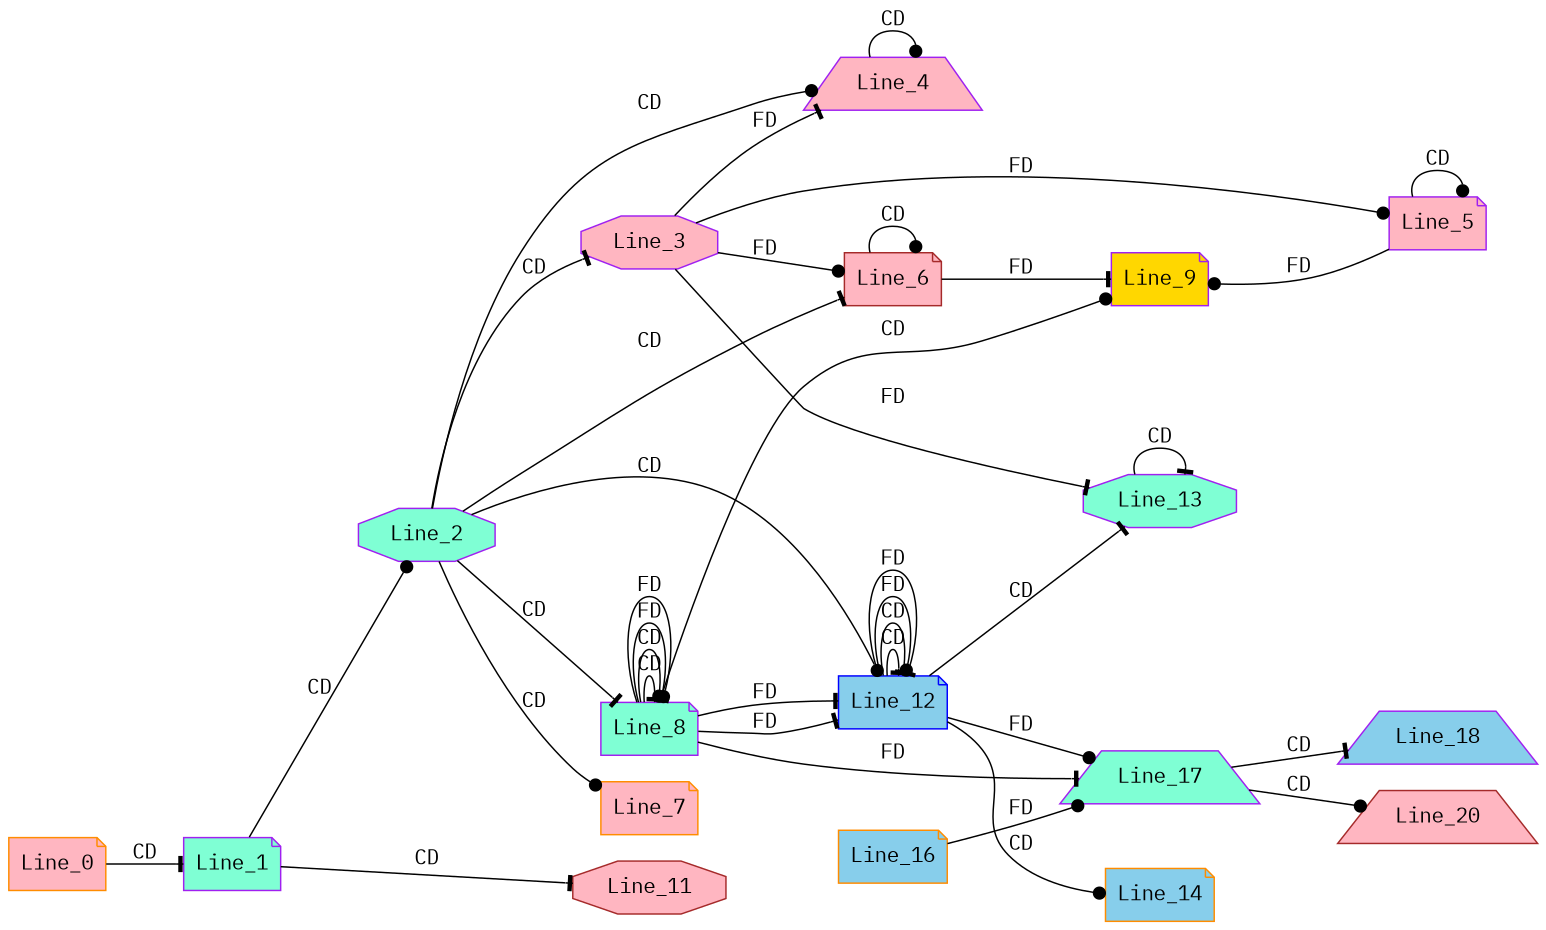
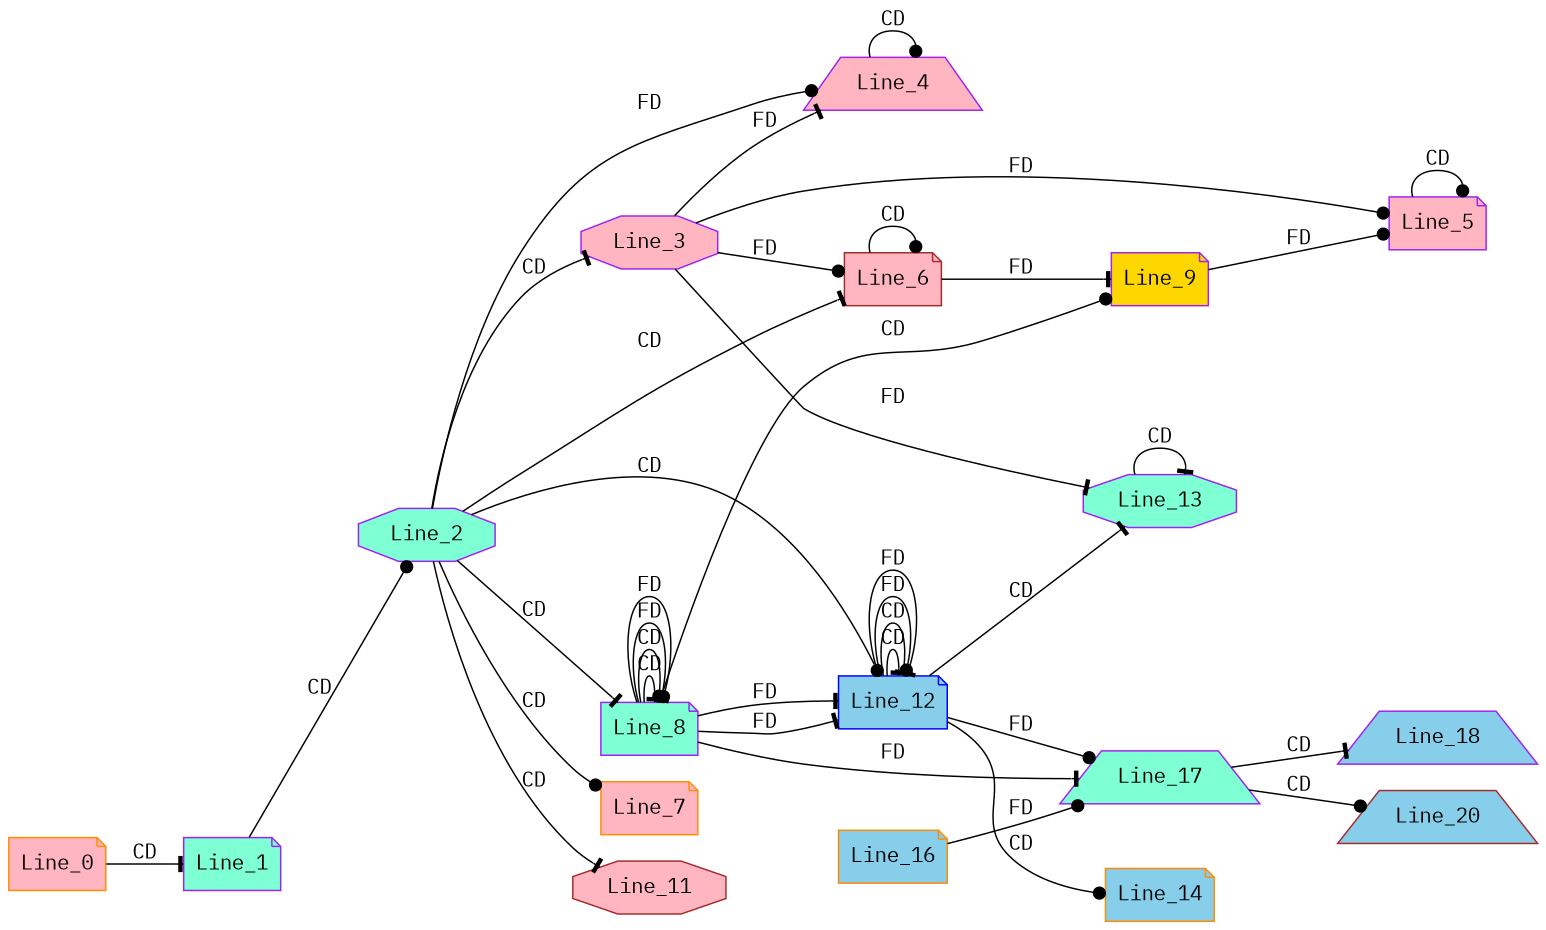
(649, 104) -> (649, 104)
(1307, 278) -> (1293, 252)
(1438, 817) -> (1438, 817)
(423, 875) -> (489, 726)
